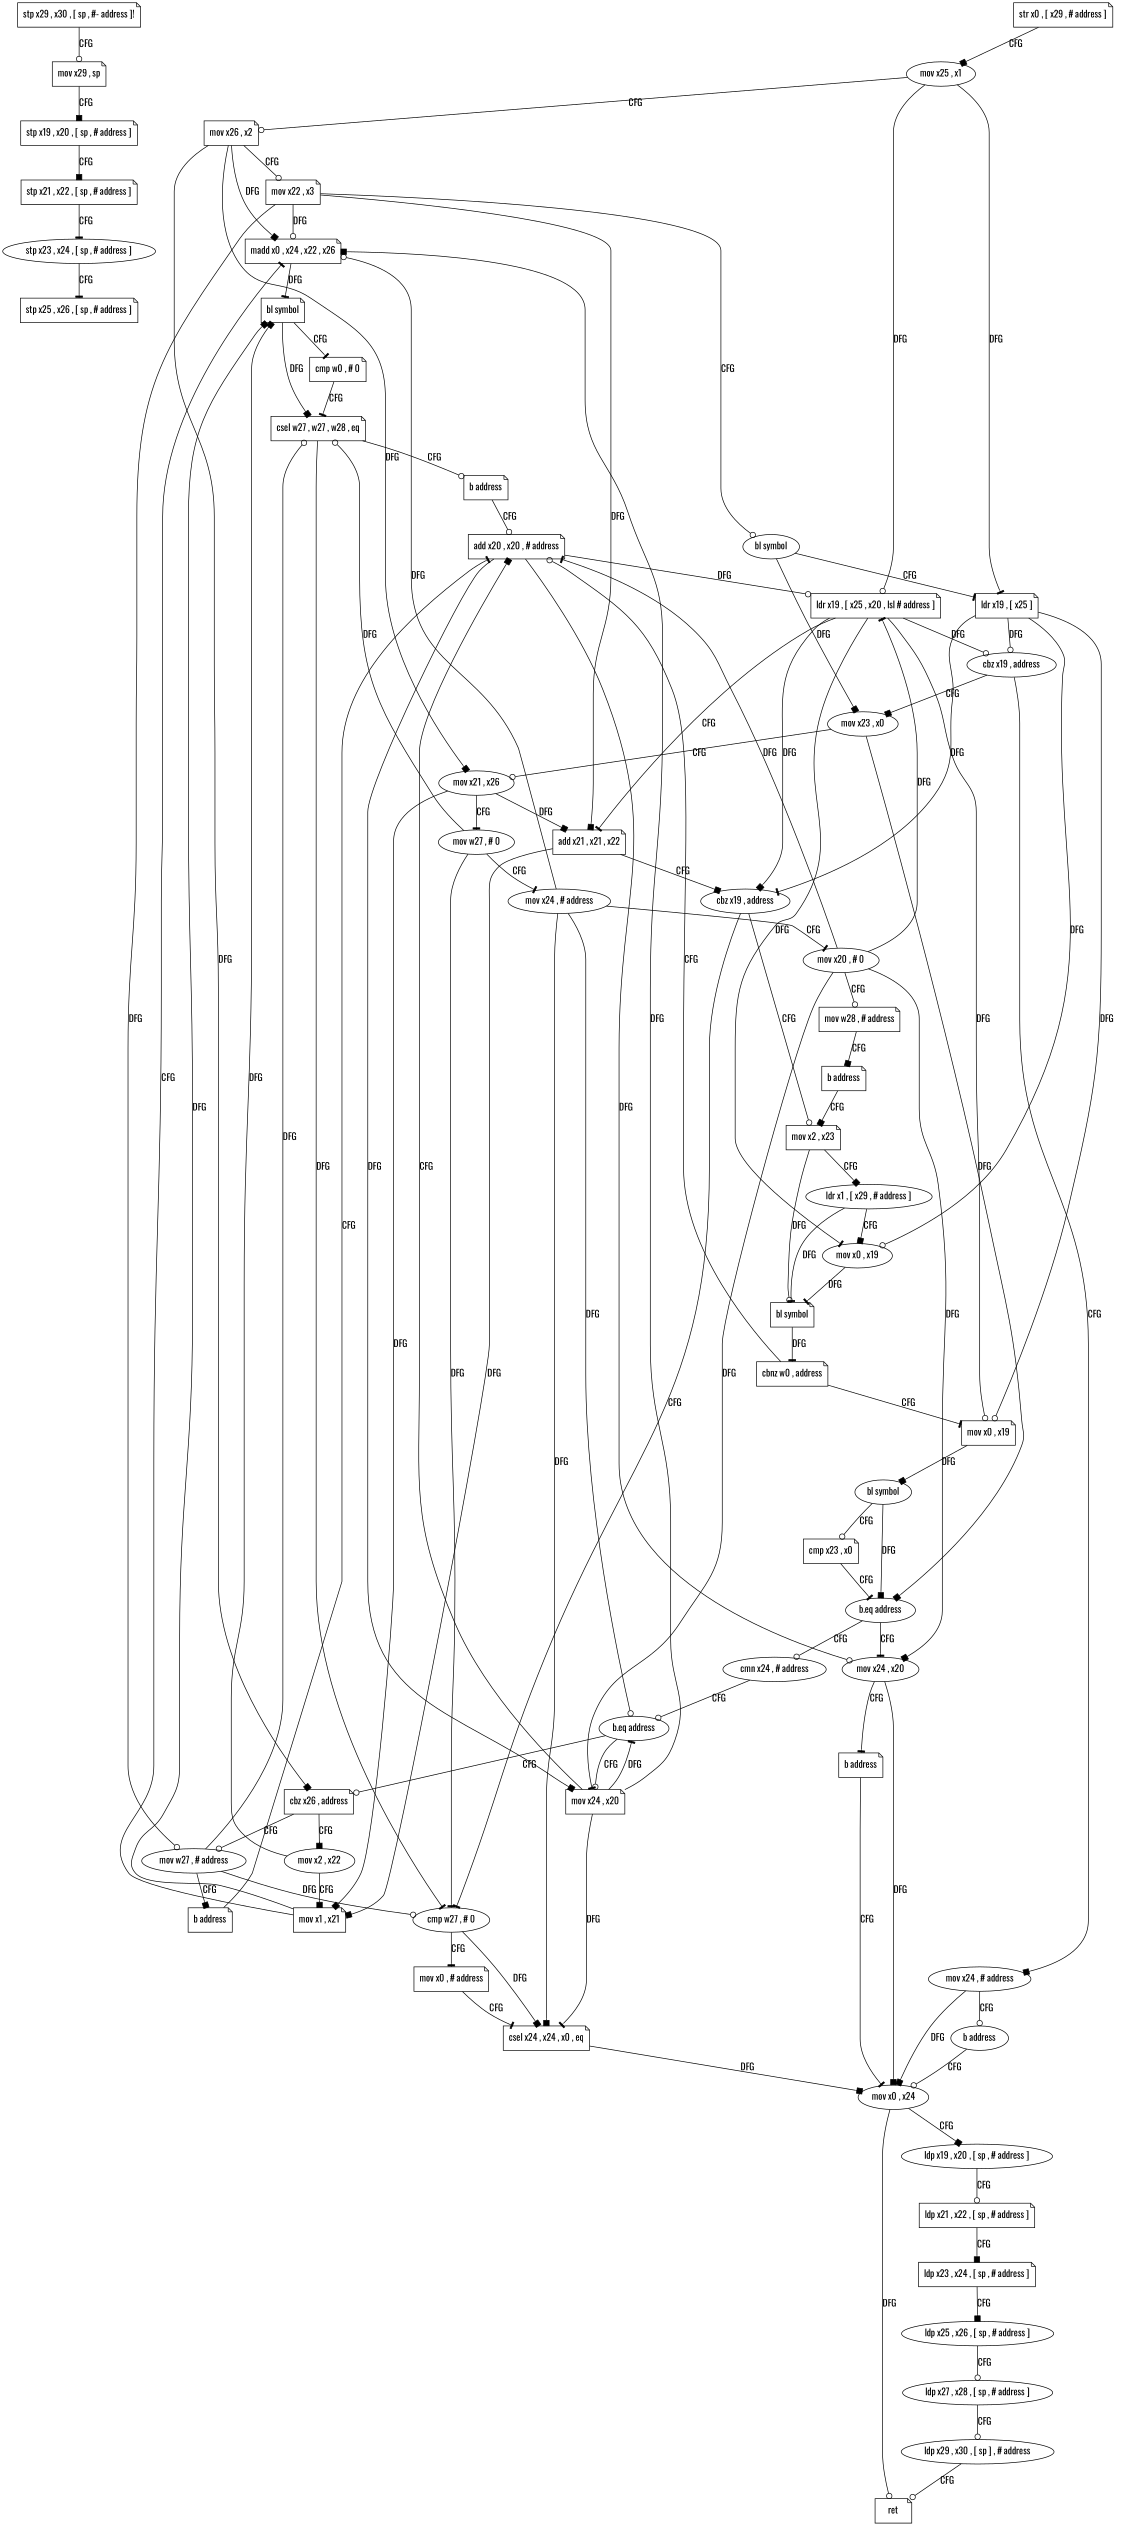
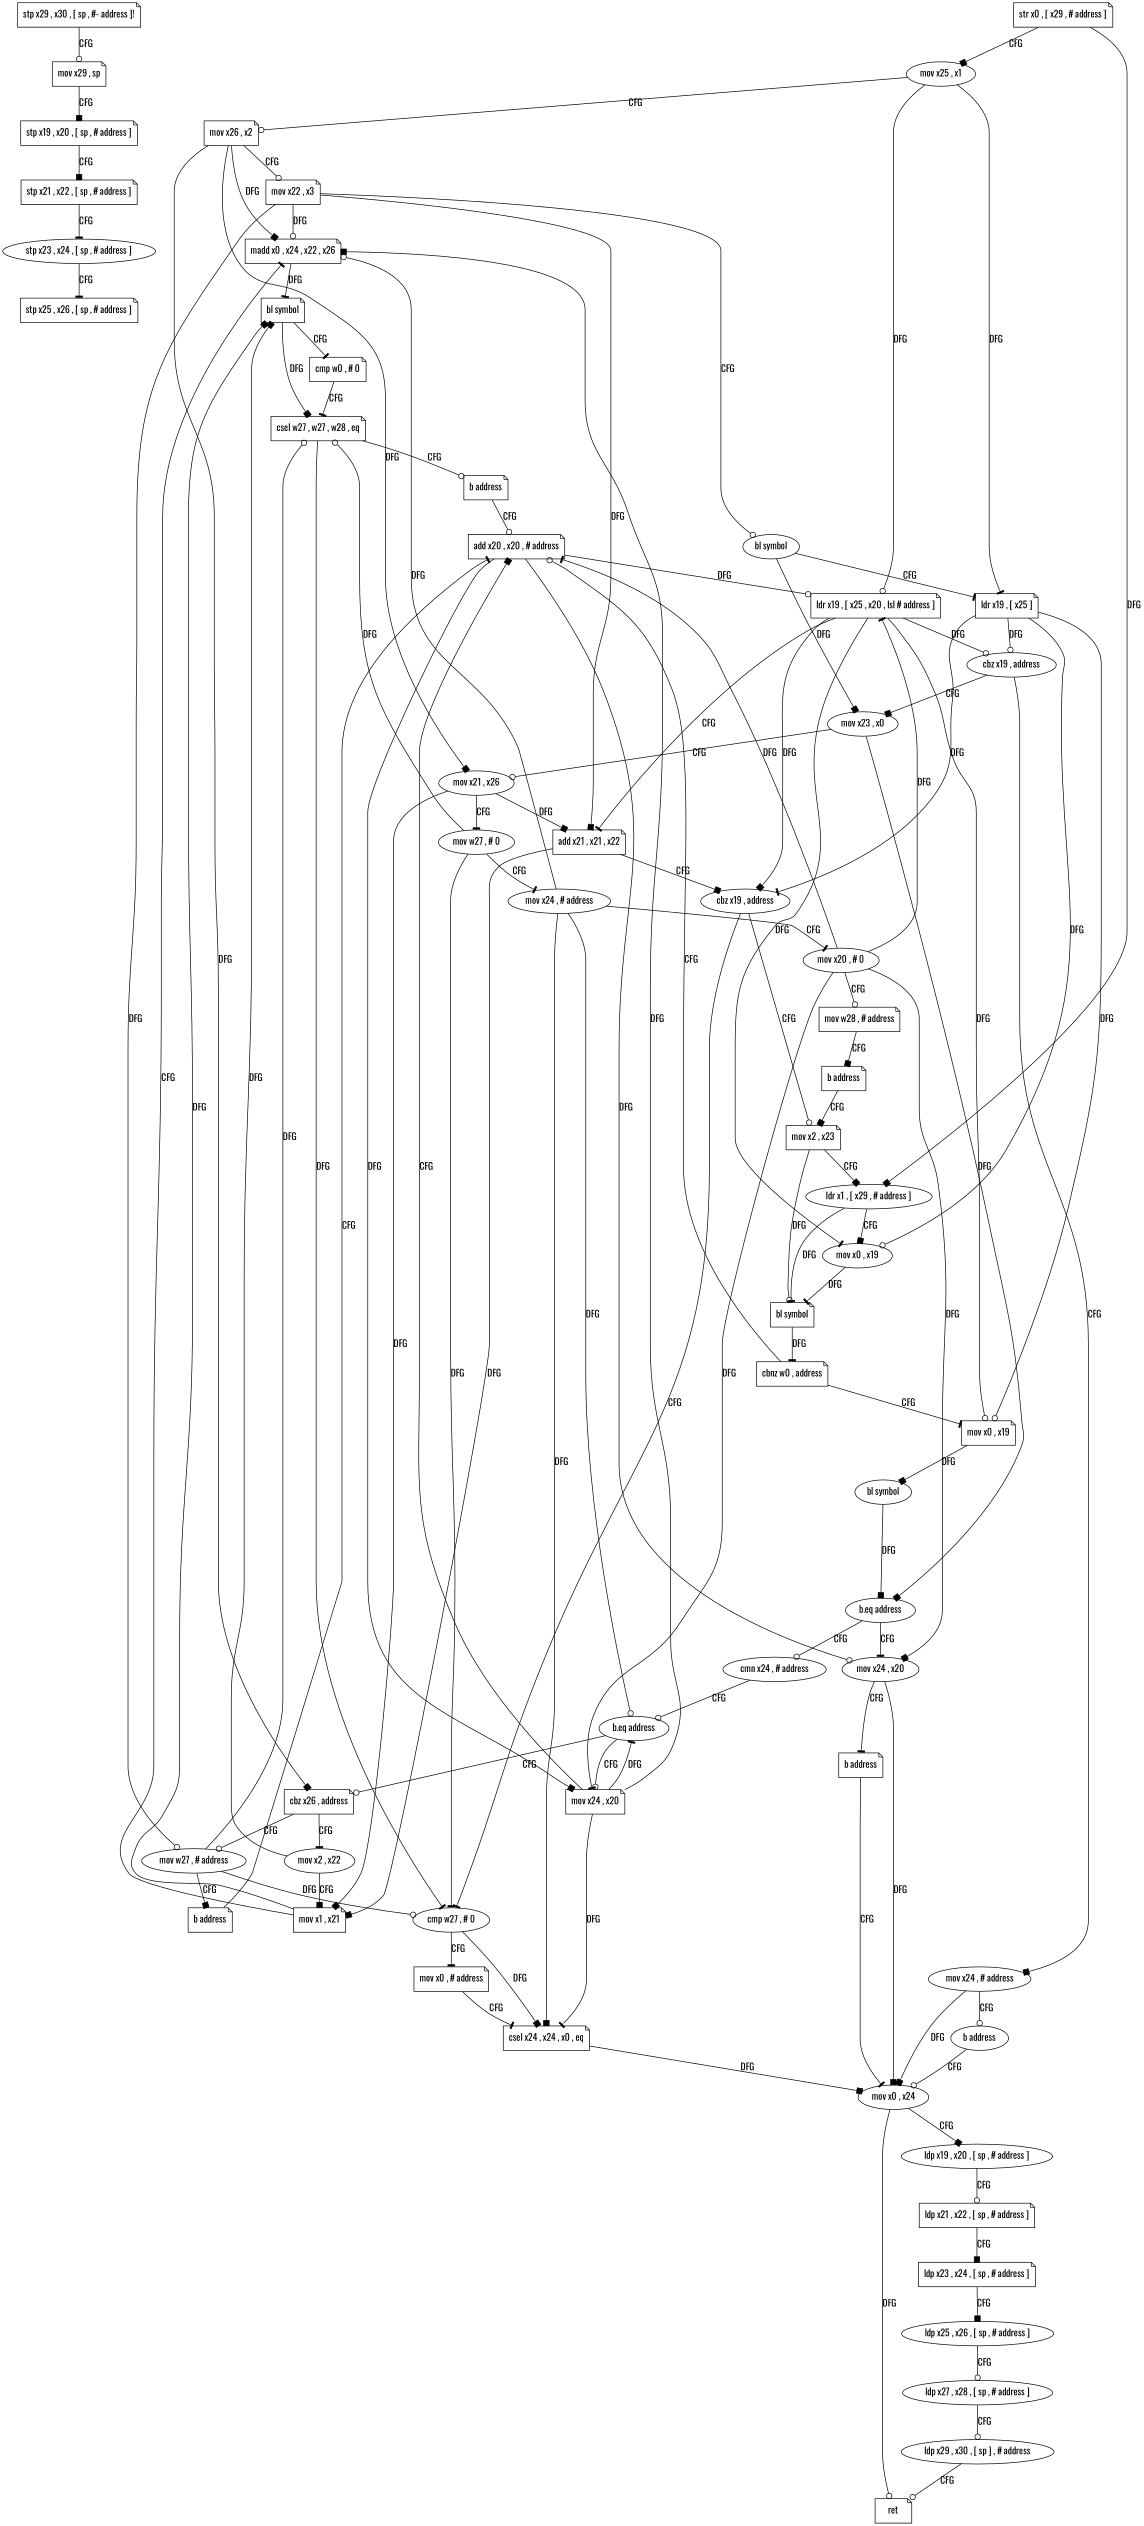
none -> (1127, 646)
(831, 1551) -> none
(319, 1830) -> (319, 1830)
